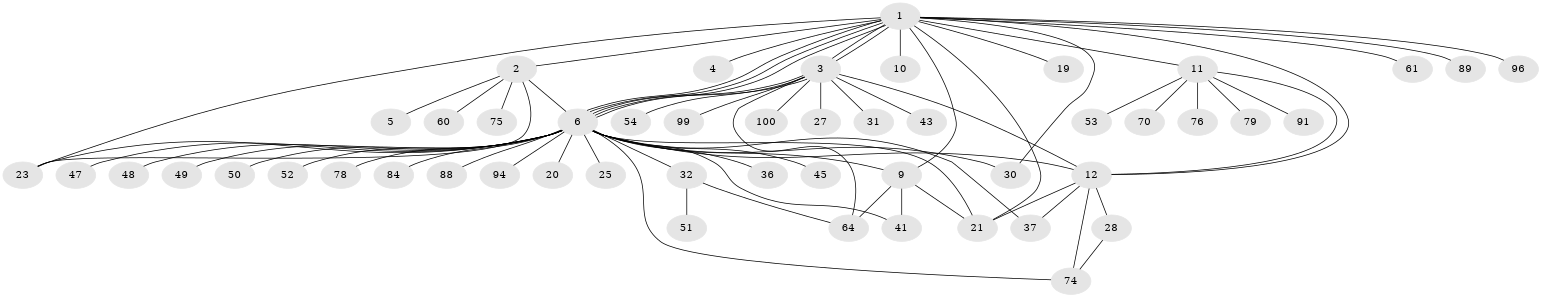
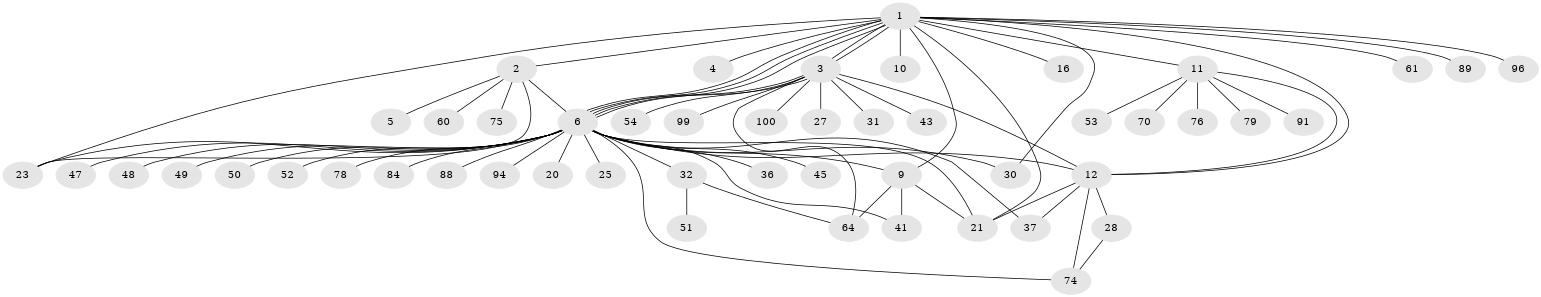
(1064, 69) -> (1064, 69)
